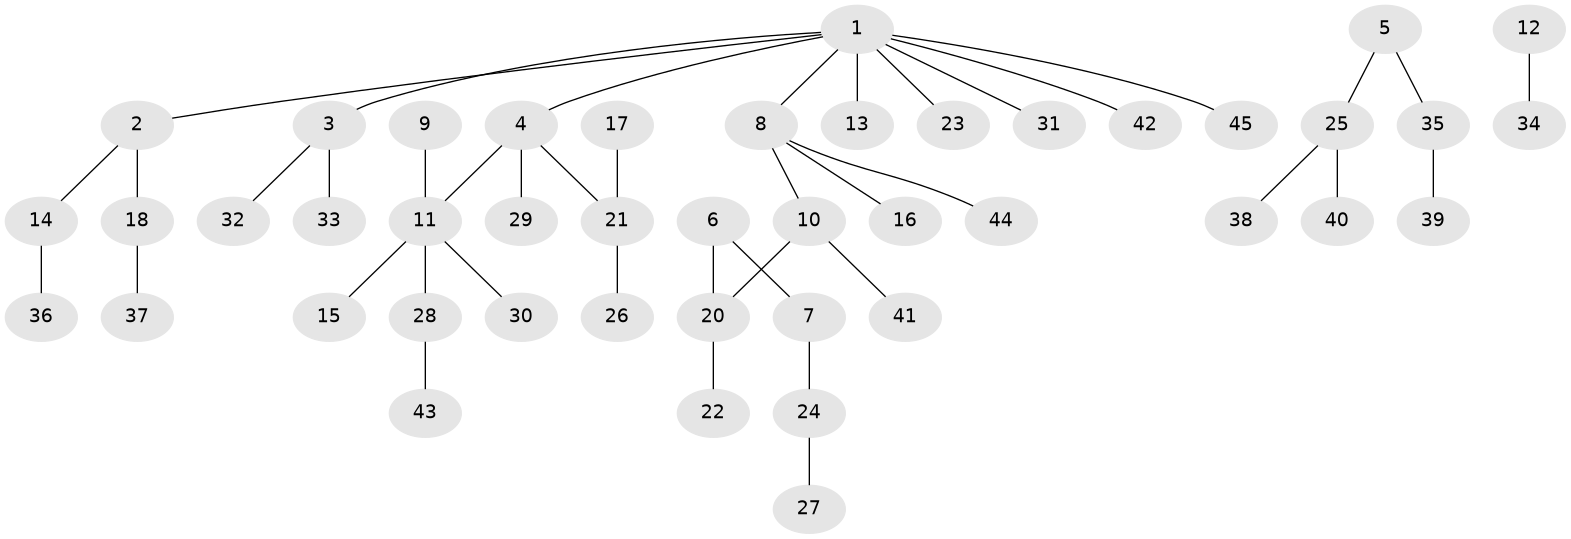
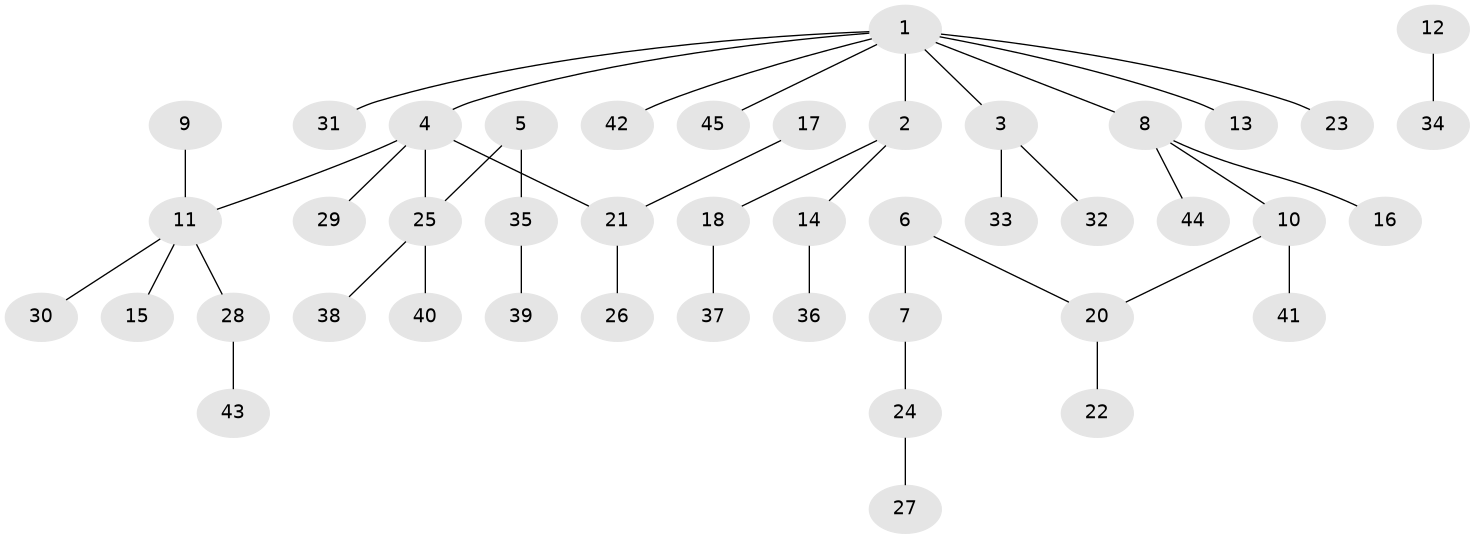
none -> (425, 173)
